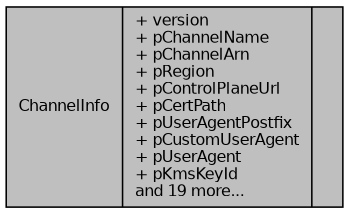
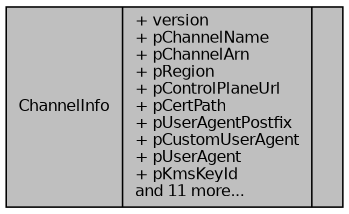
(190, 192) -> (190, 192)
